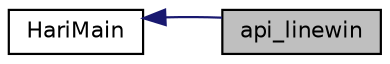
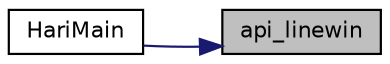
(194, 17) -> (172, 47)
